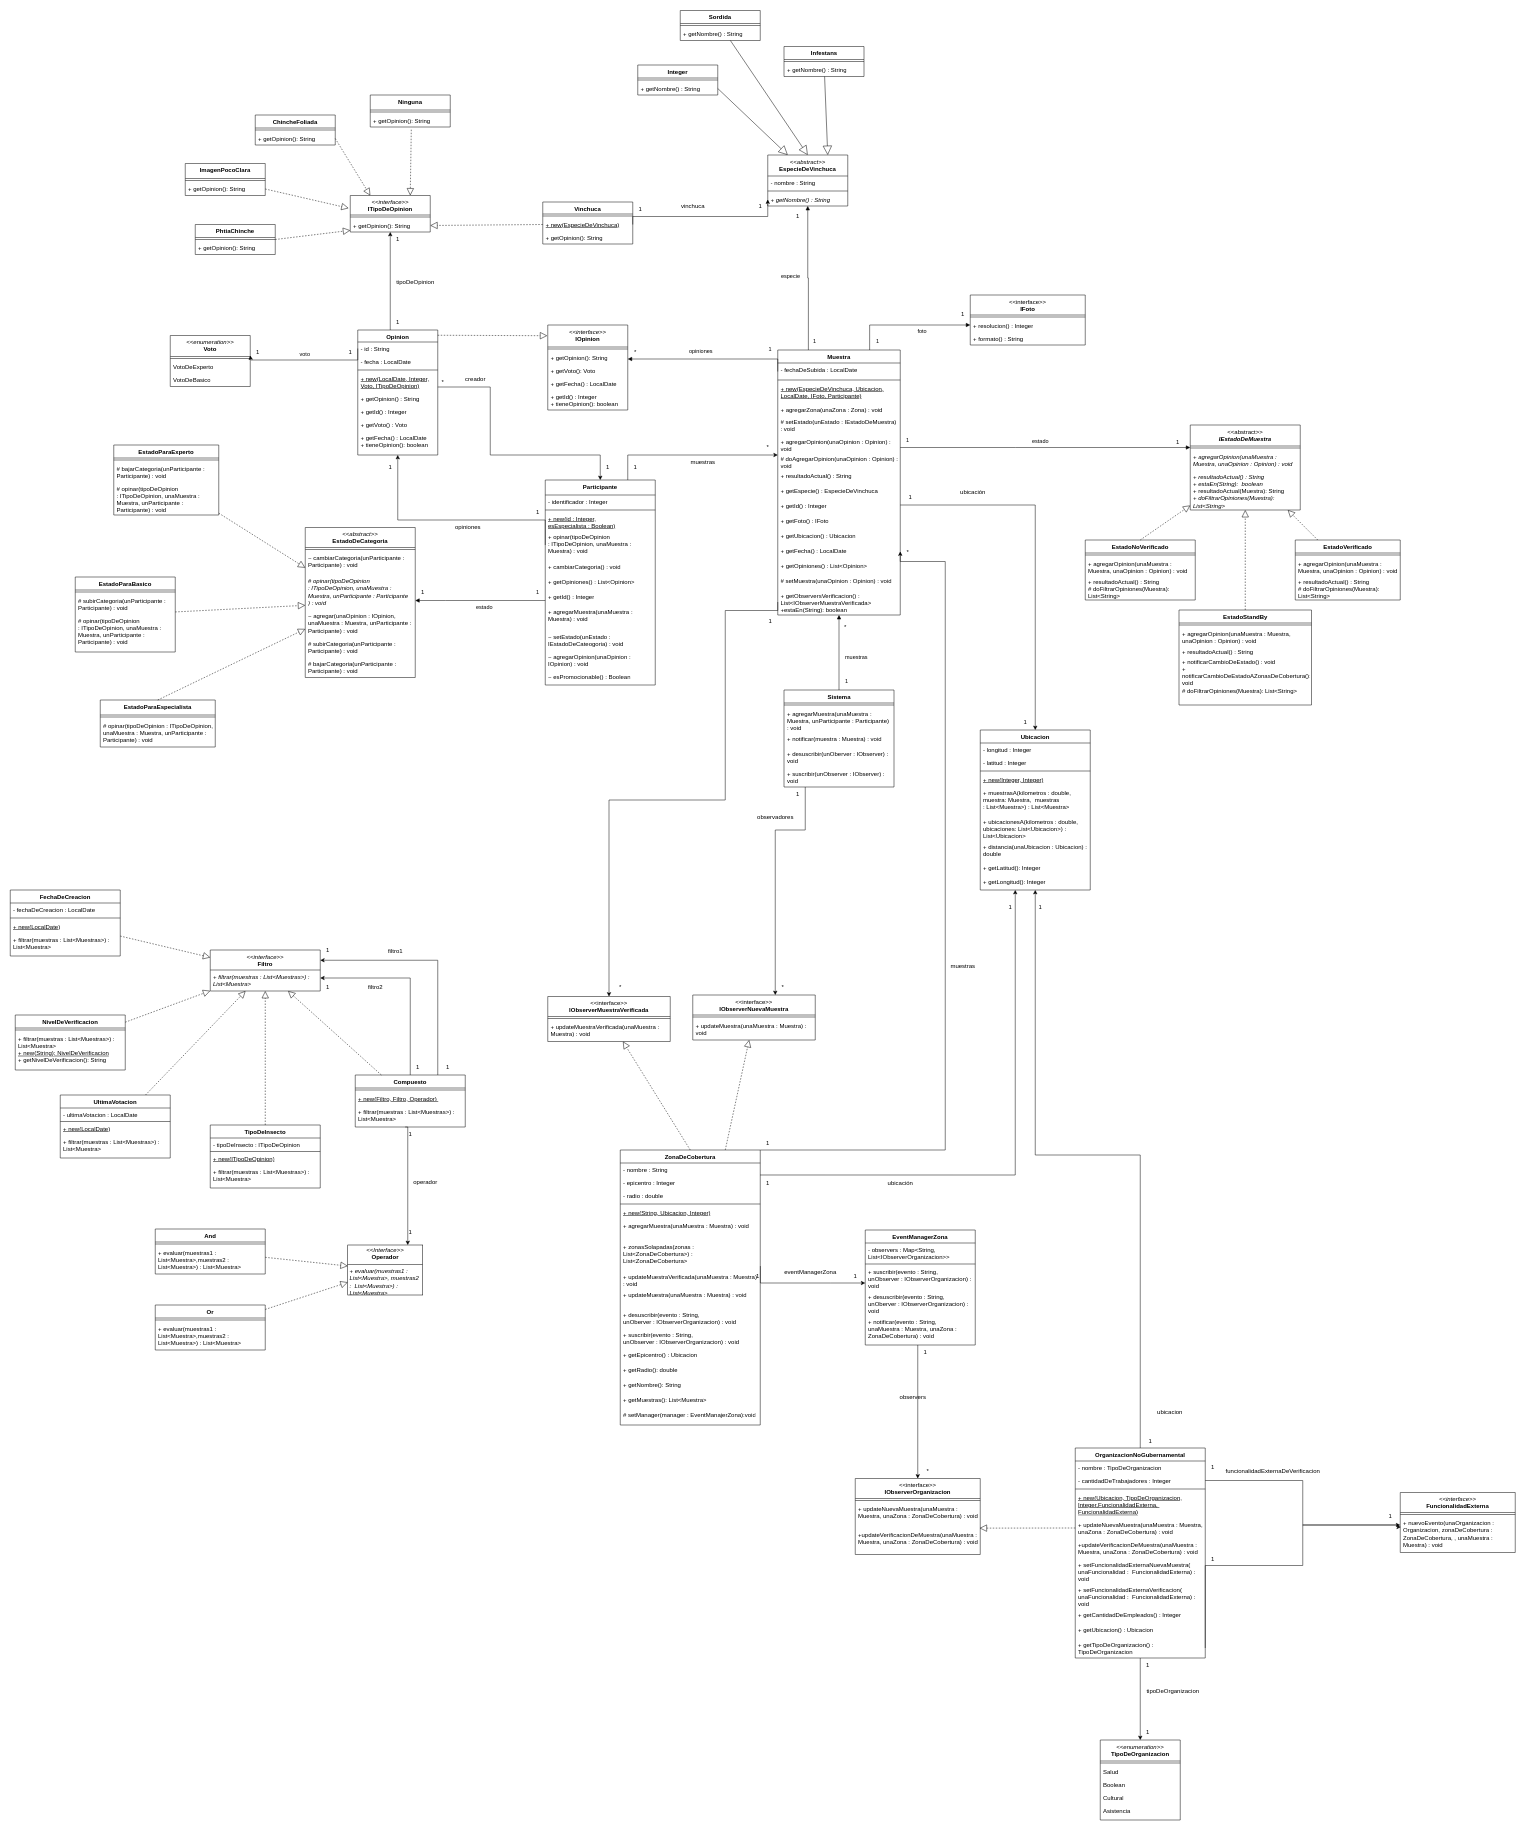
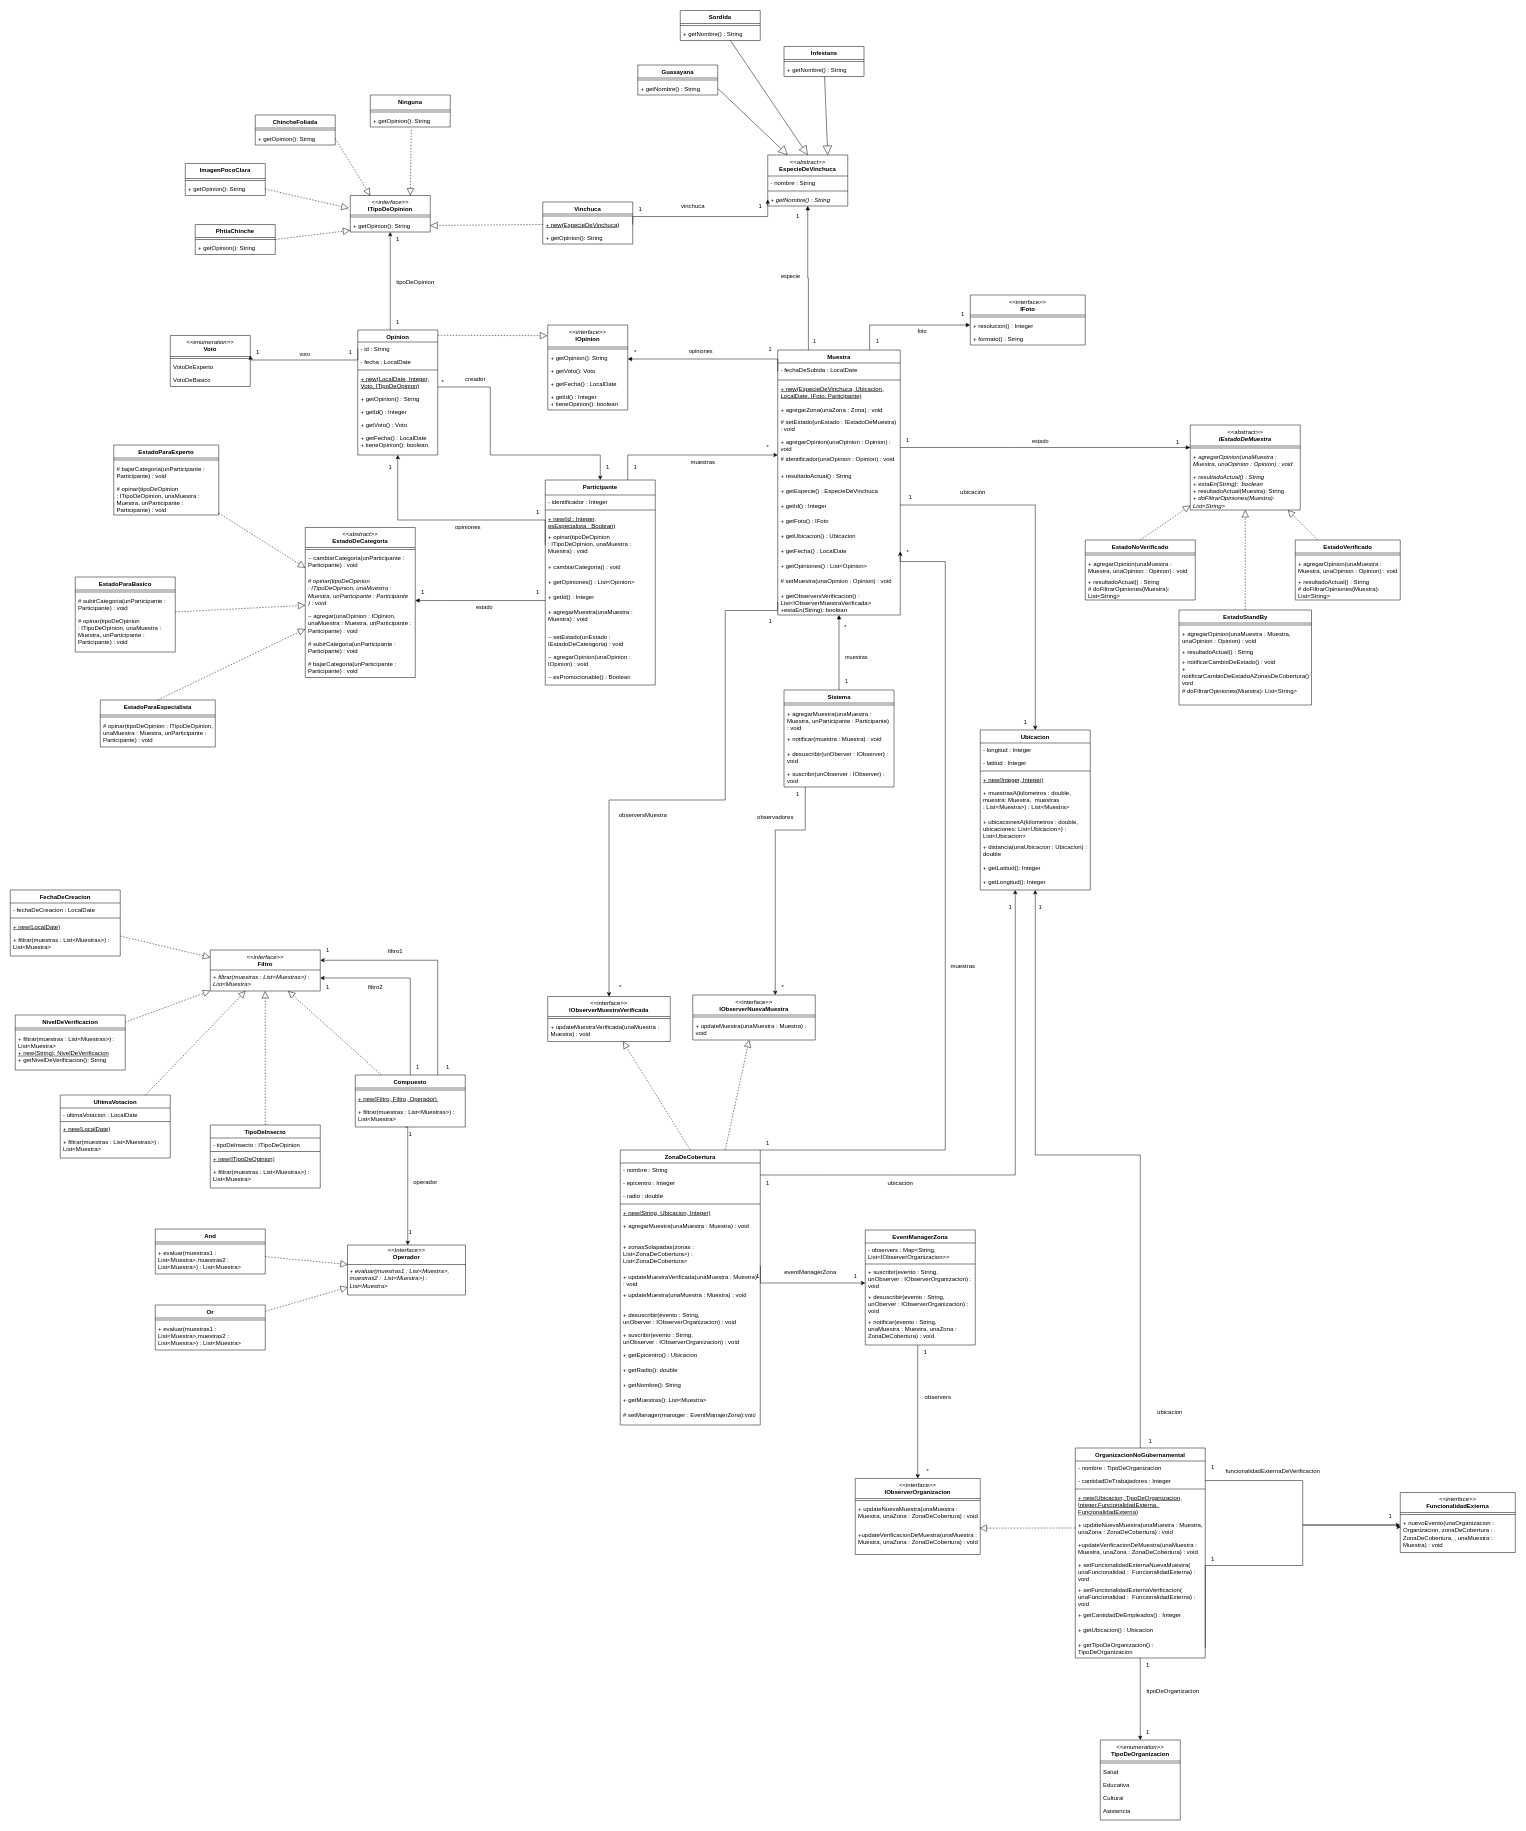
(678, 72) -> (678, 72)
(840, 462) -> (840, 462)
none -> (643, 815)
(385, 1270) -> (407, 1270)
(913, 1397) -> (938, 1397)
(1114, 1785) -> (1118, 1785)
